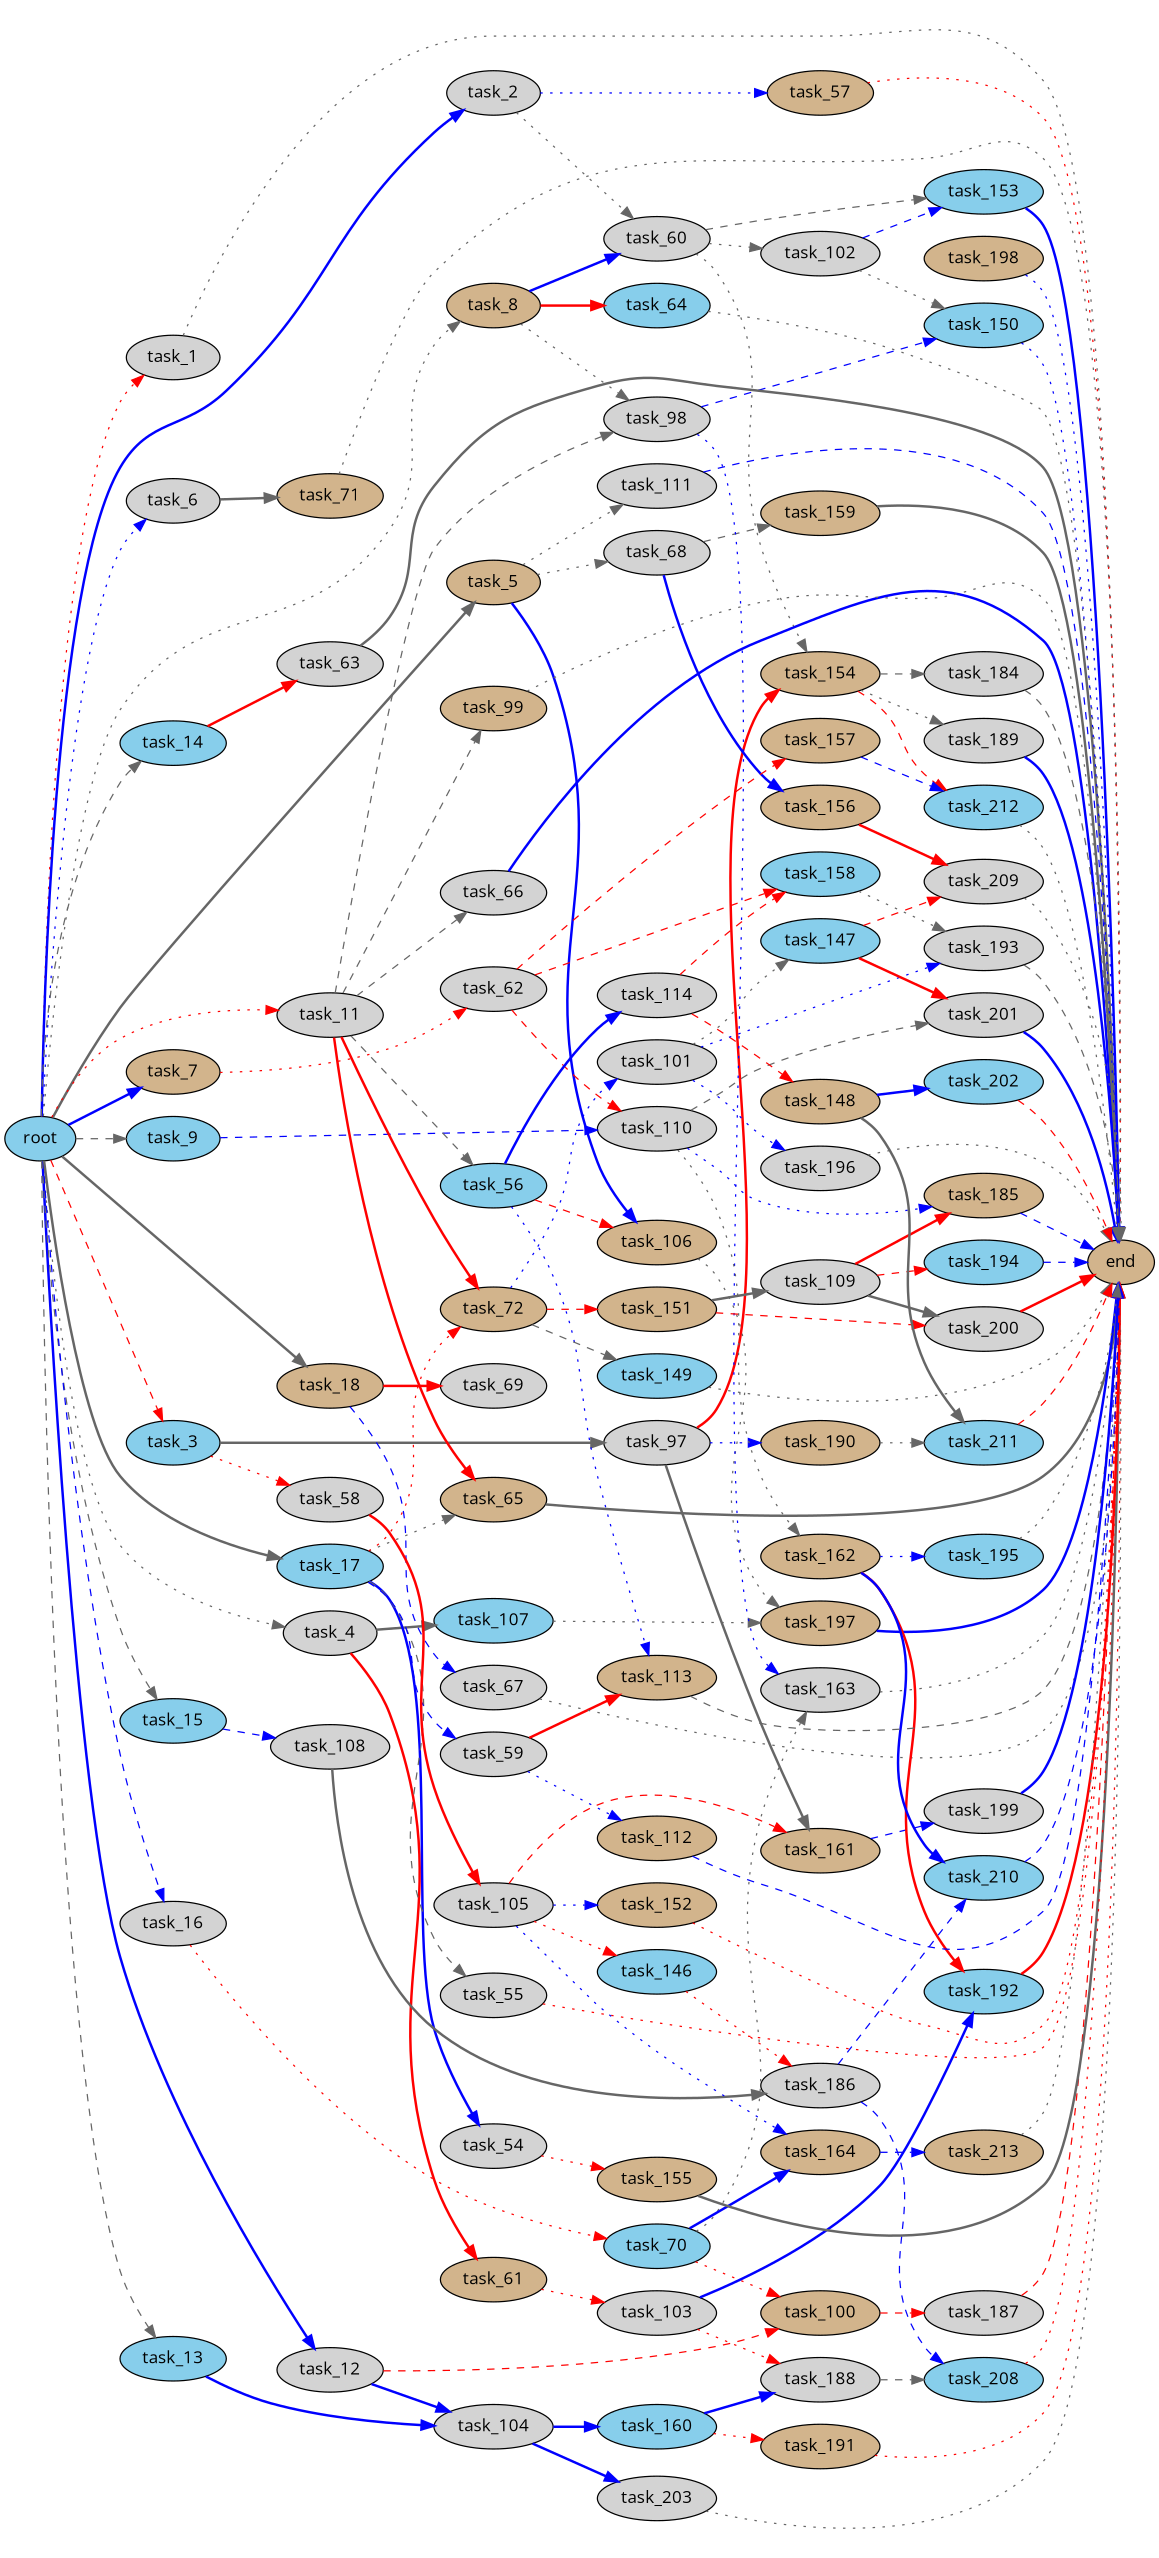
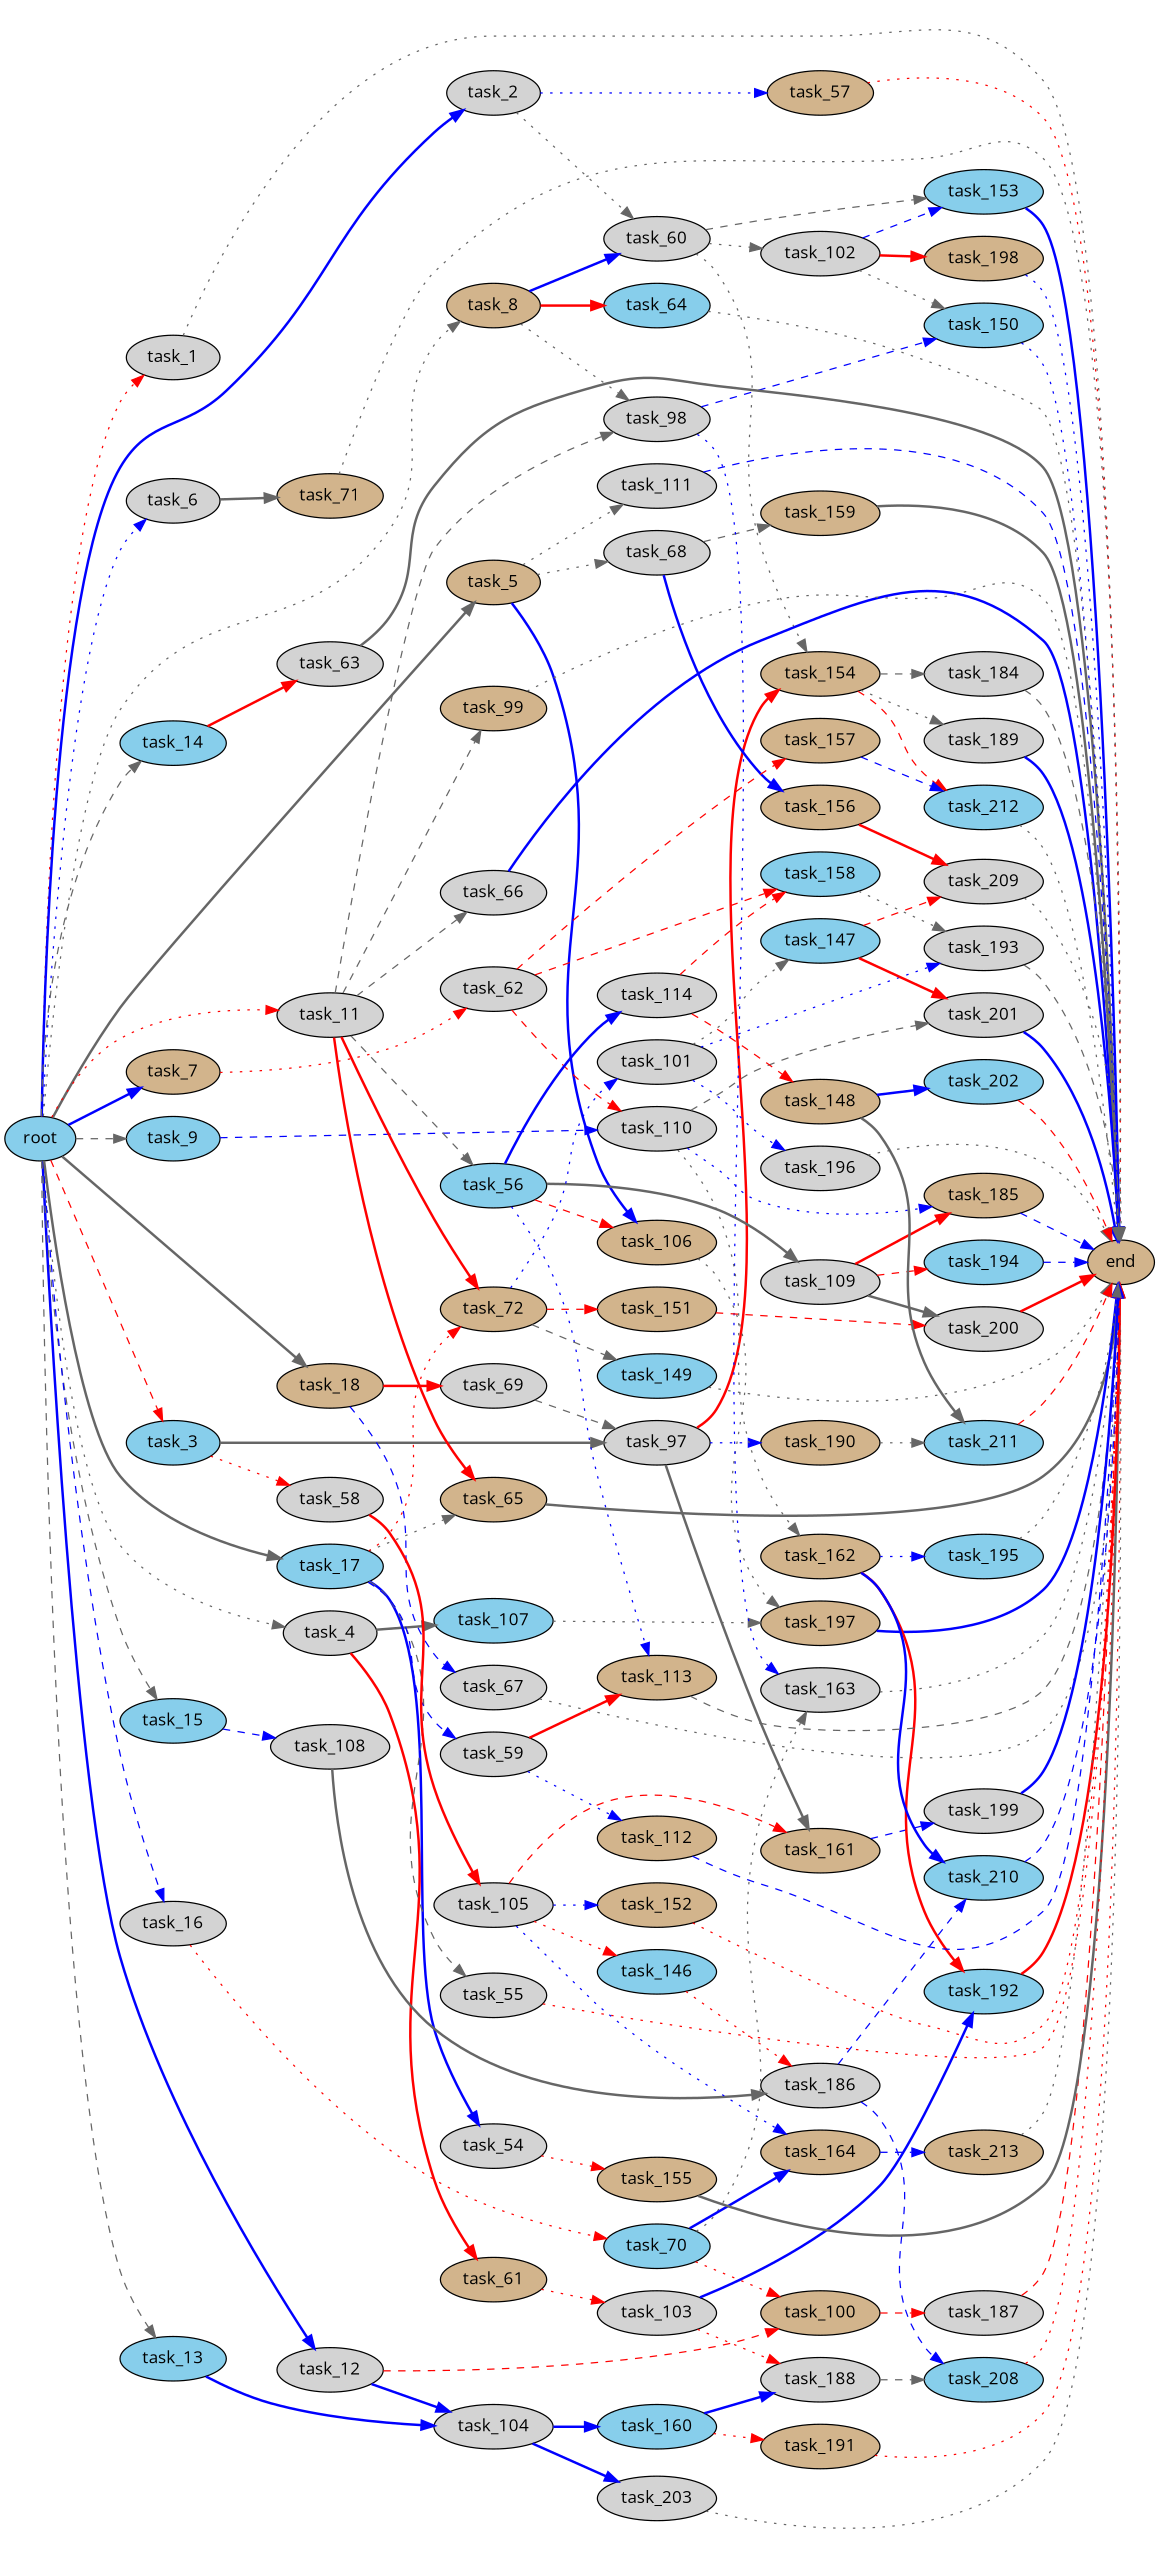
none -> (896, 256)
(733, 1297) -> (674, 1197)
none -> (569, 1412)
